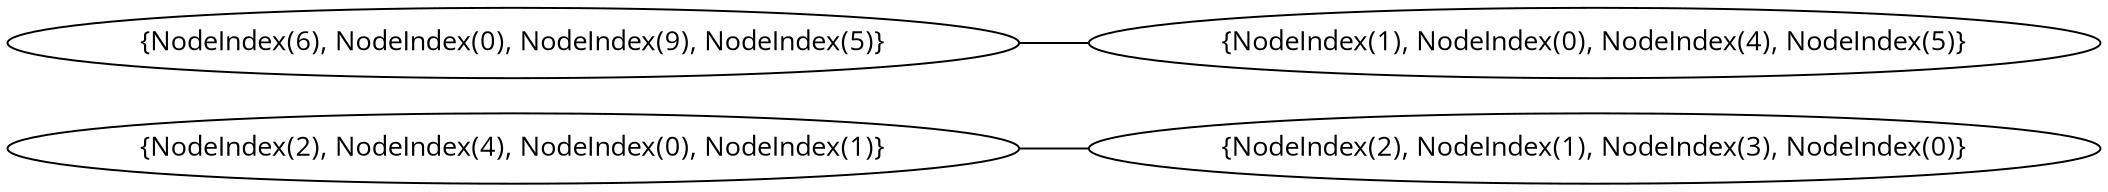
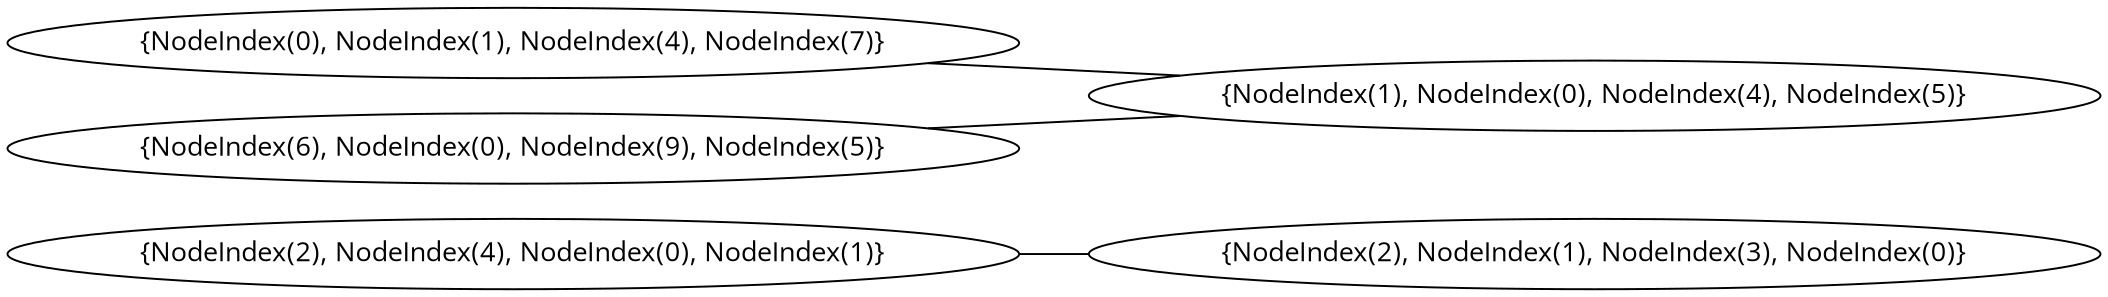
none -> (513, 43)
